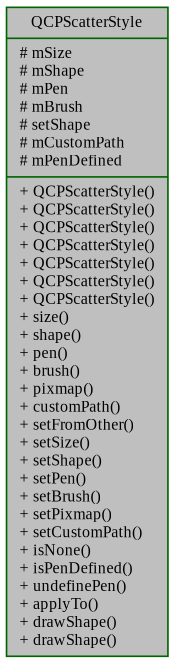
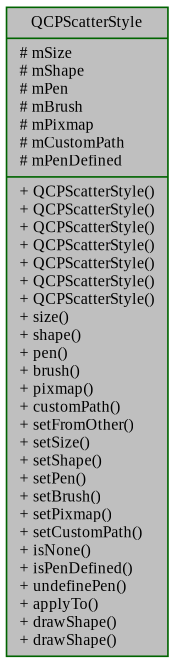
(55, 125) -> (57, 125)
